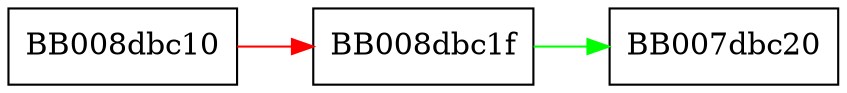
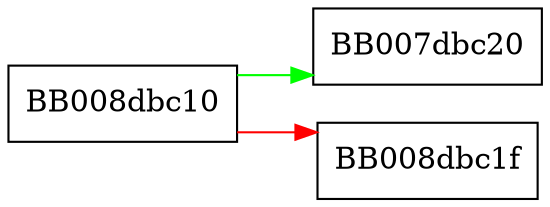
(561, 47) -> (264, 75)
